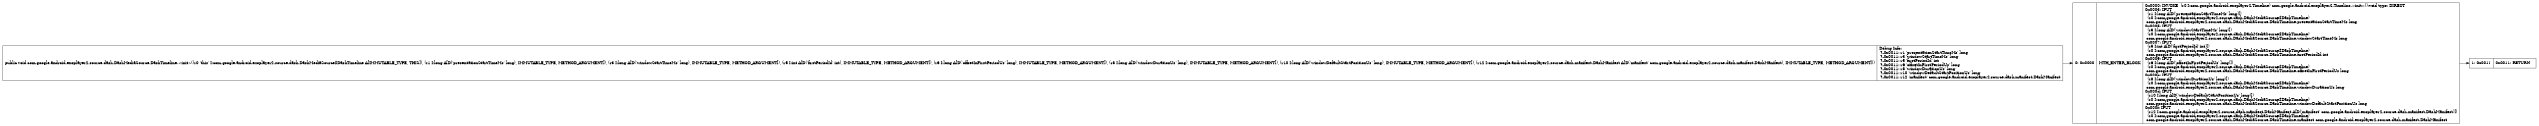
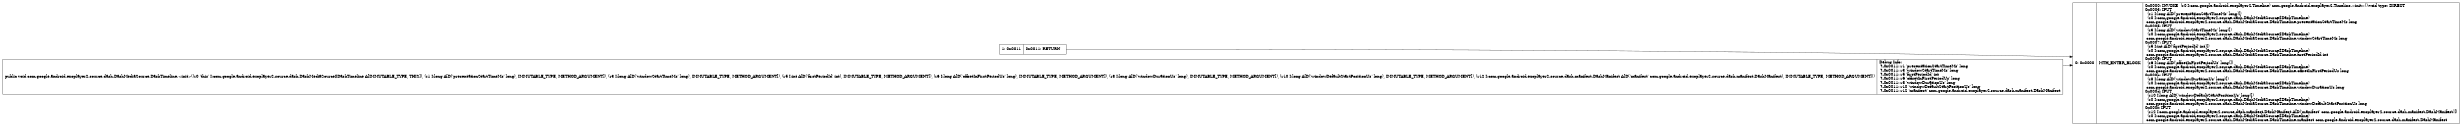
(2463, 63) -> (1568, 51)
